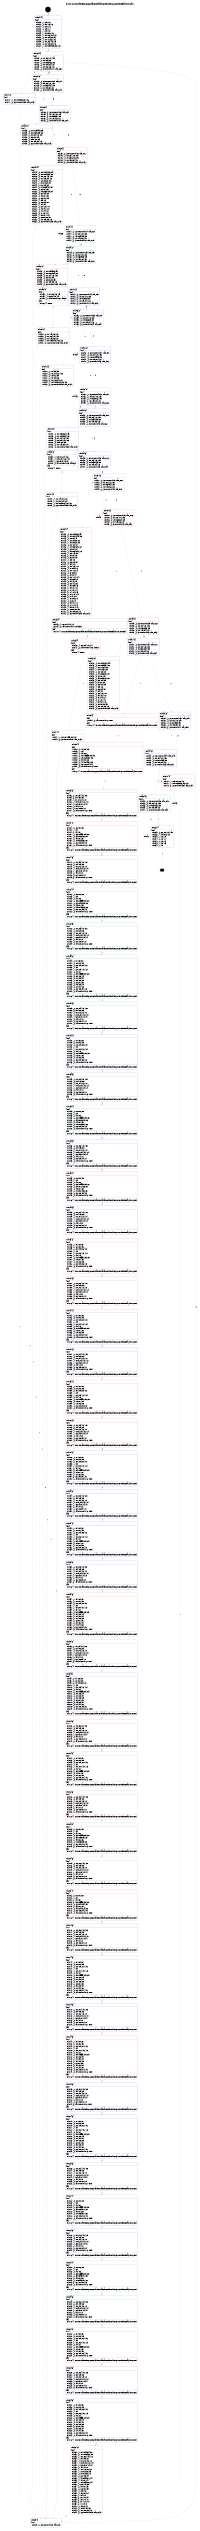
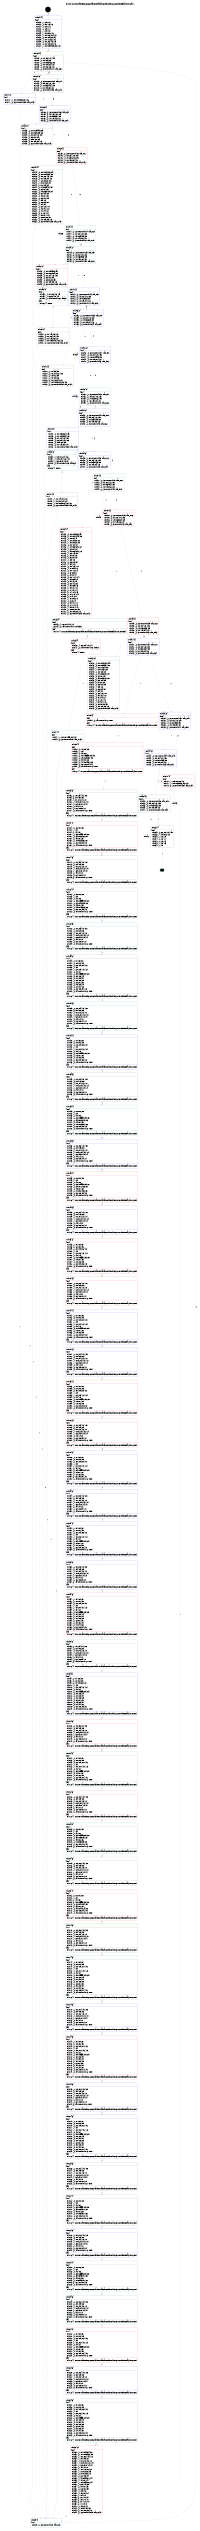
(101, 471) -> (110, 449)
